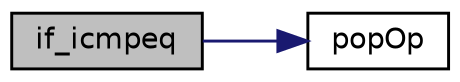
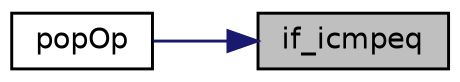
(240, 41) -> (191, 41)
